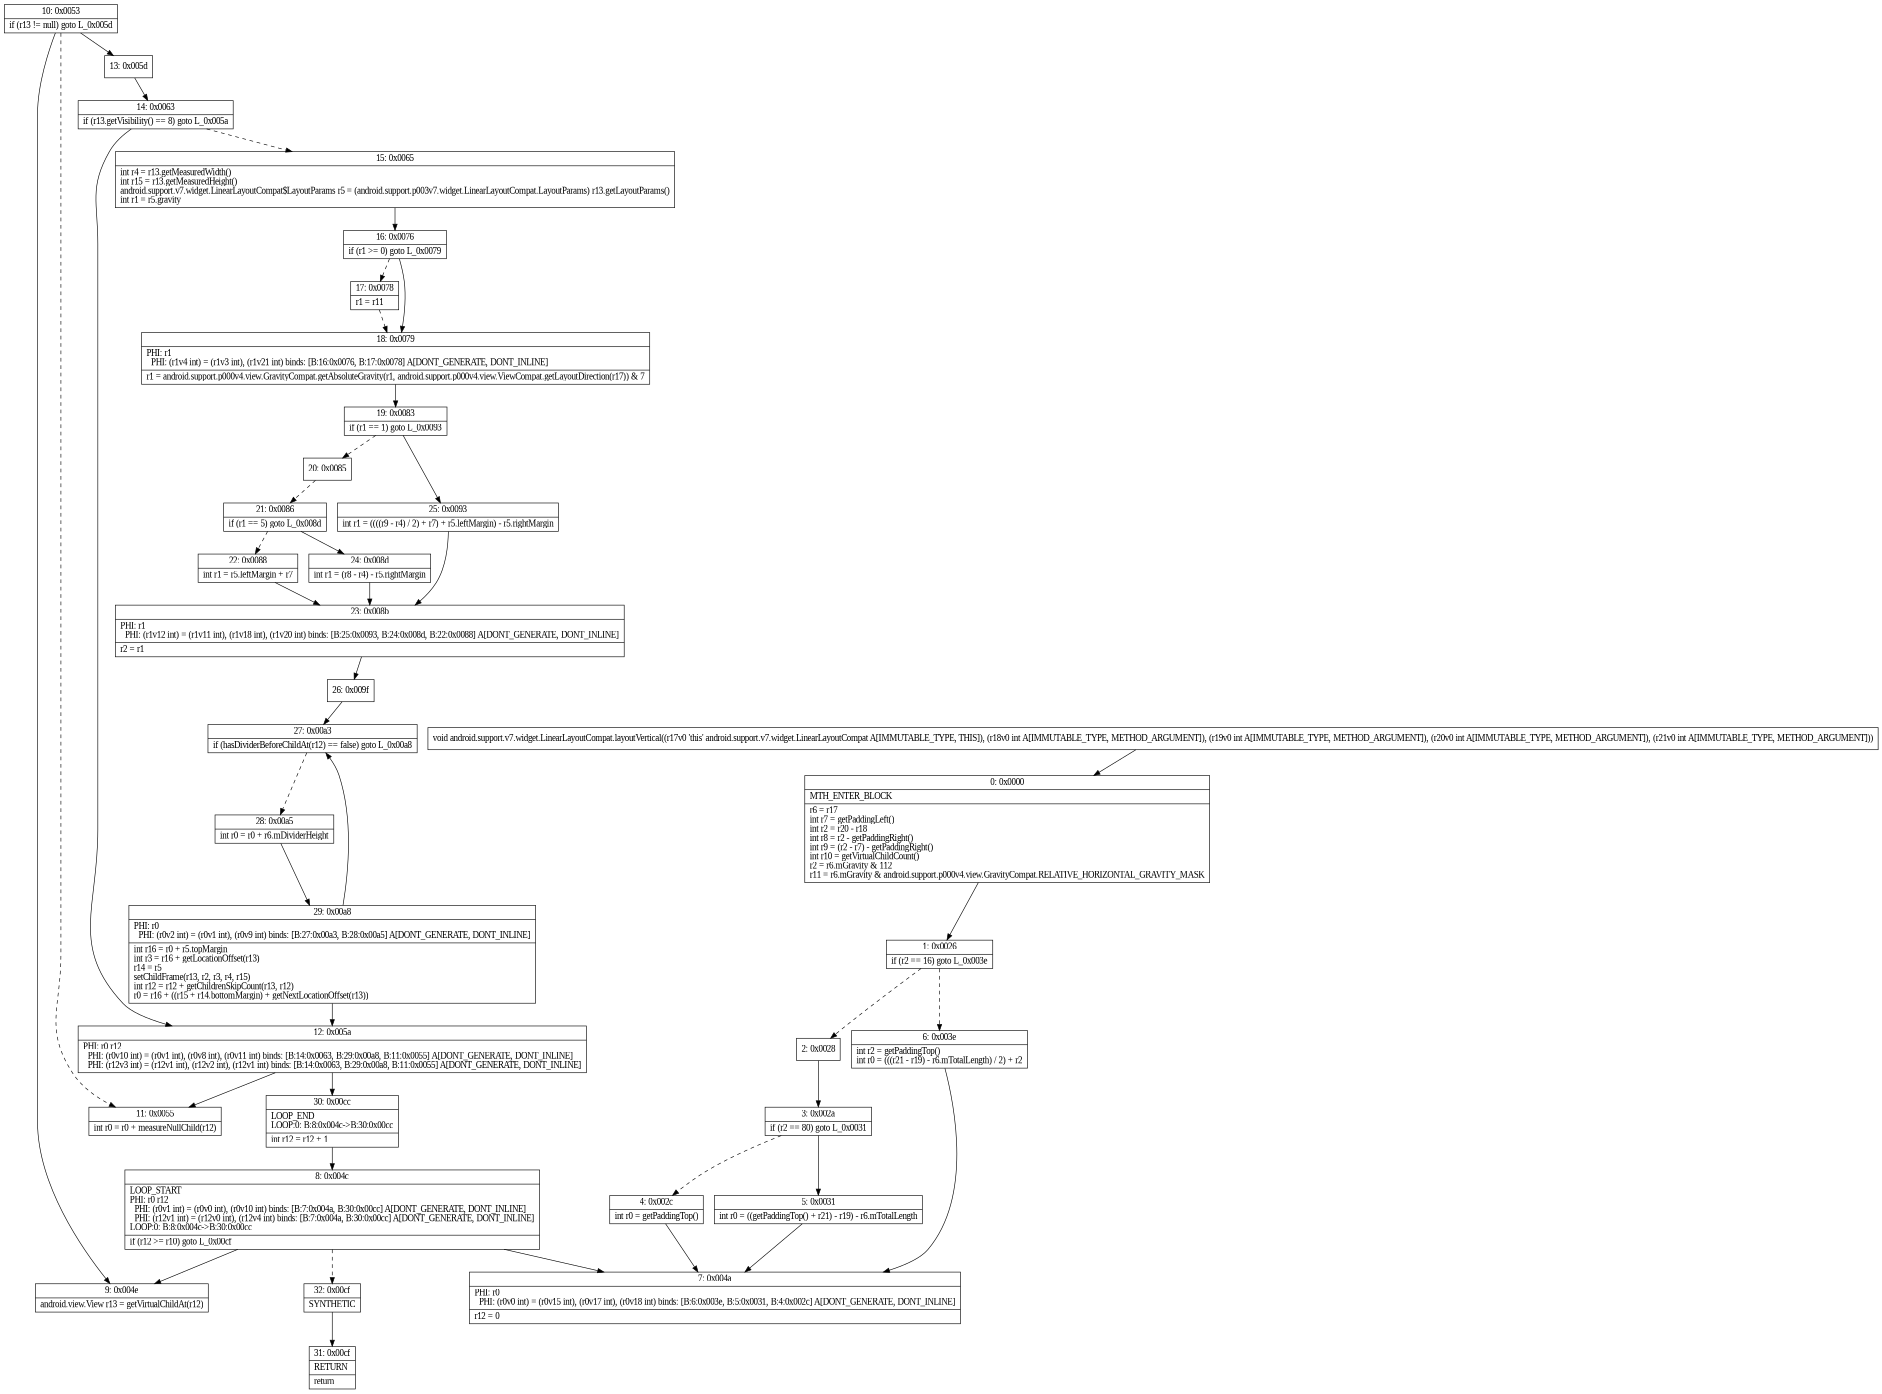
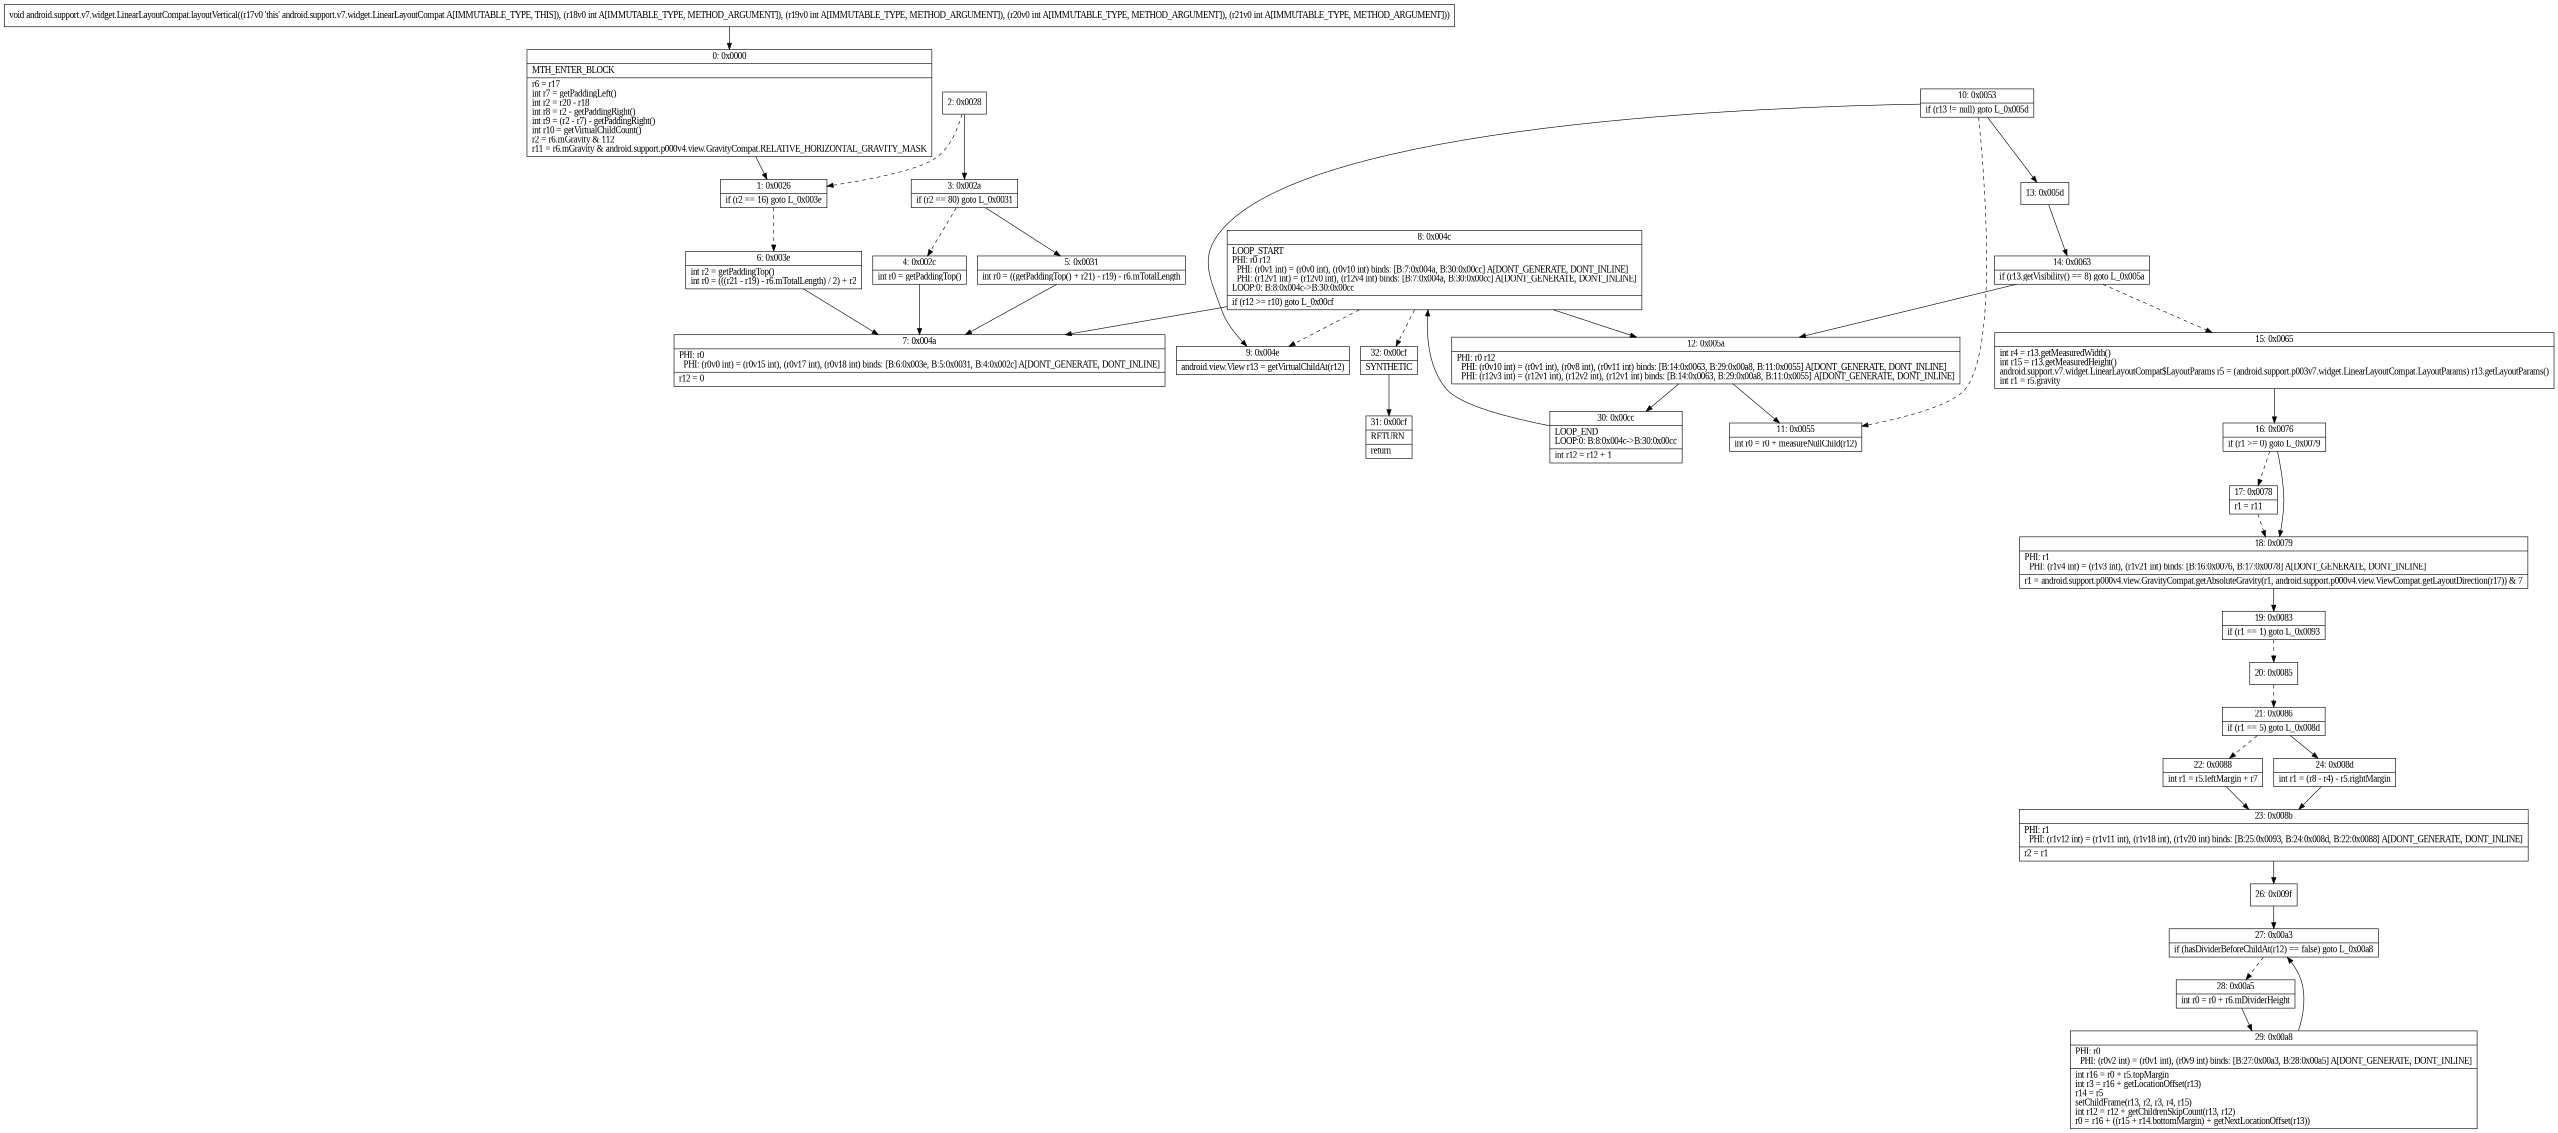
(448, 517) -> none
(878, 1001) -> (911, 169)
(332, 1011) -> (1592, 323)
(199, 1265) -> (1327, 327)
